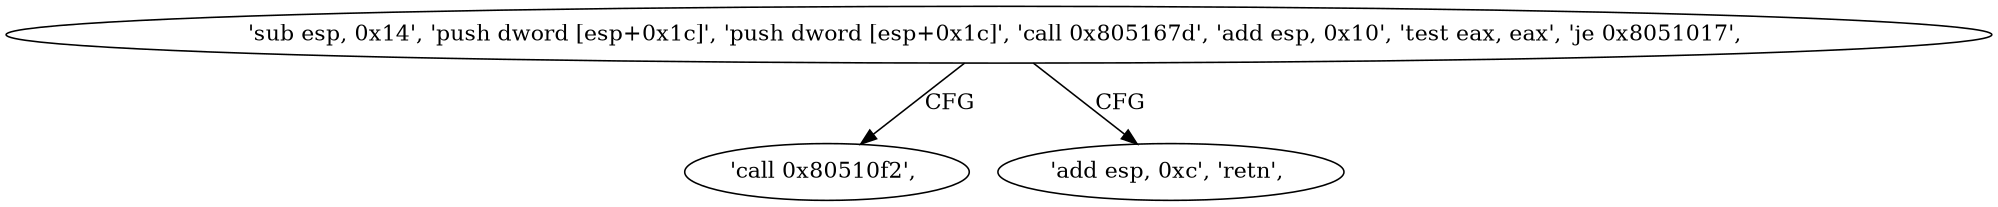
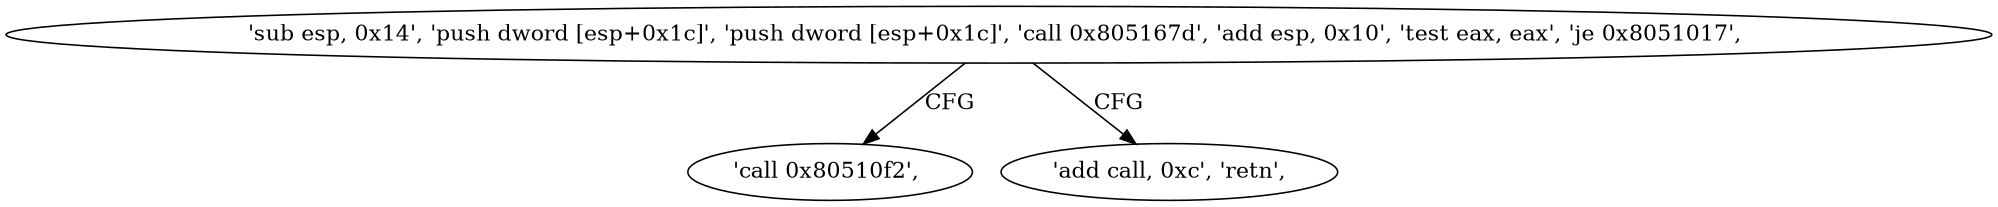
(1171, 172) -> (1169, 172)
